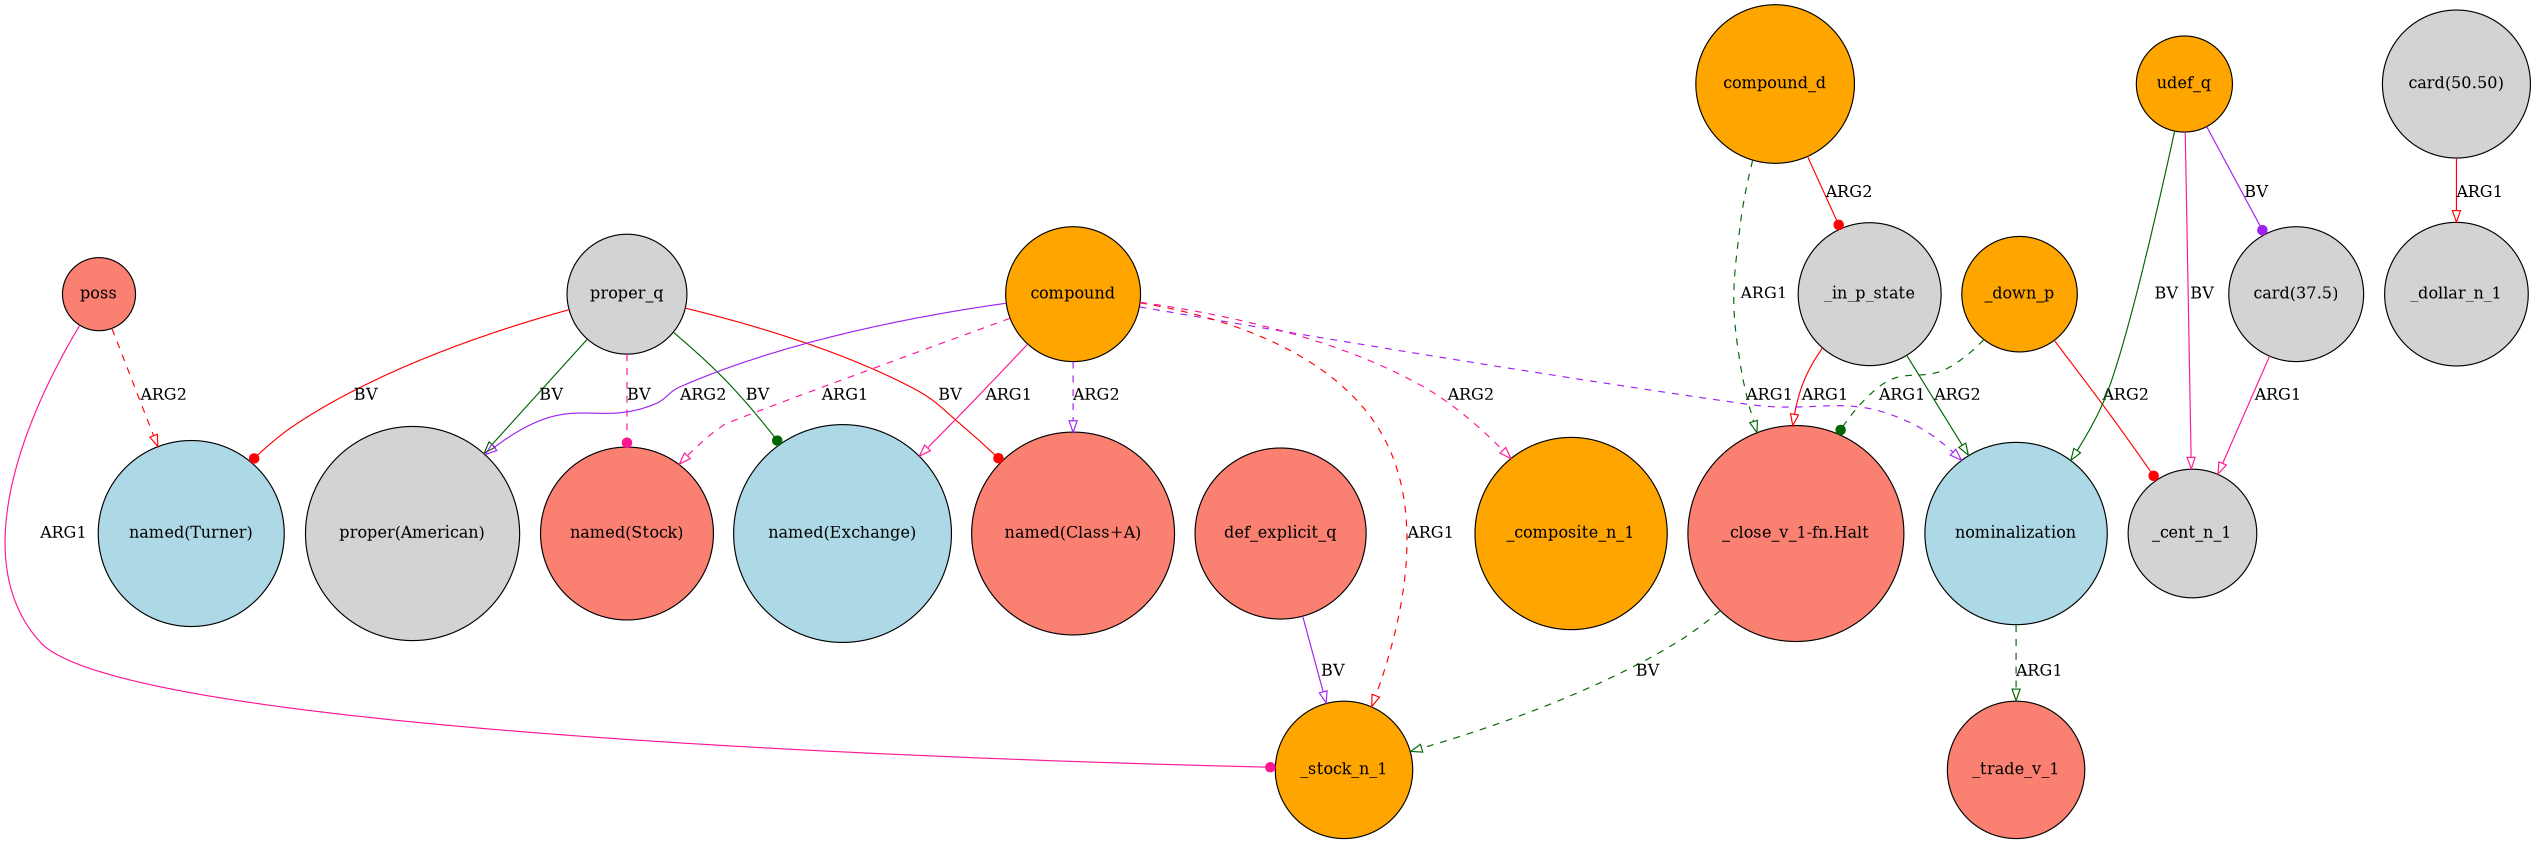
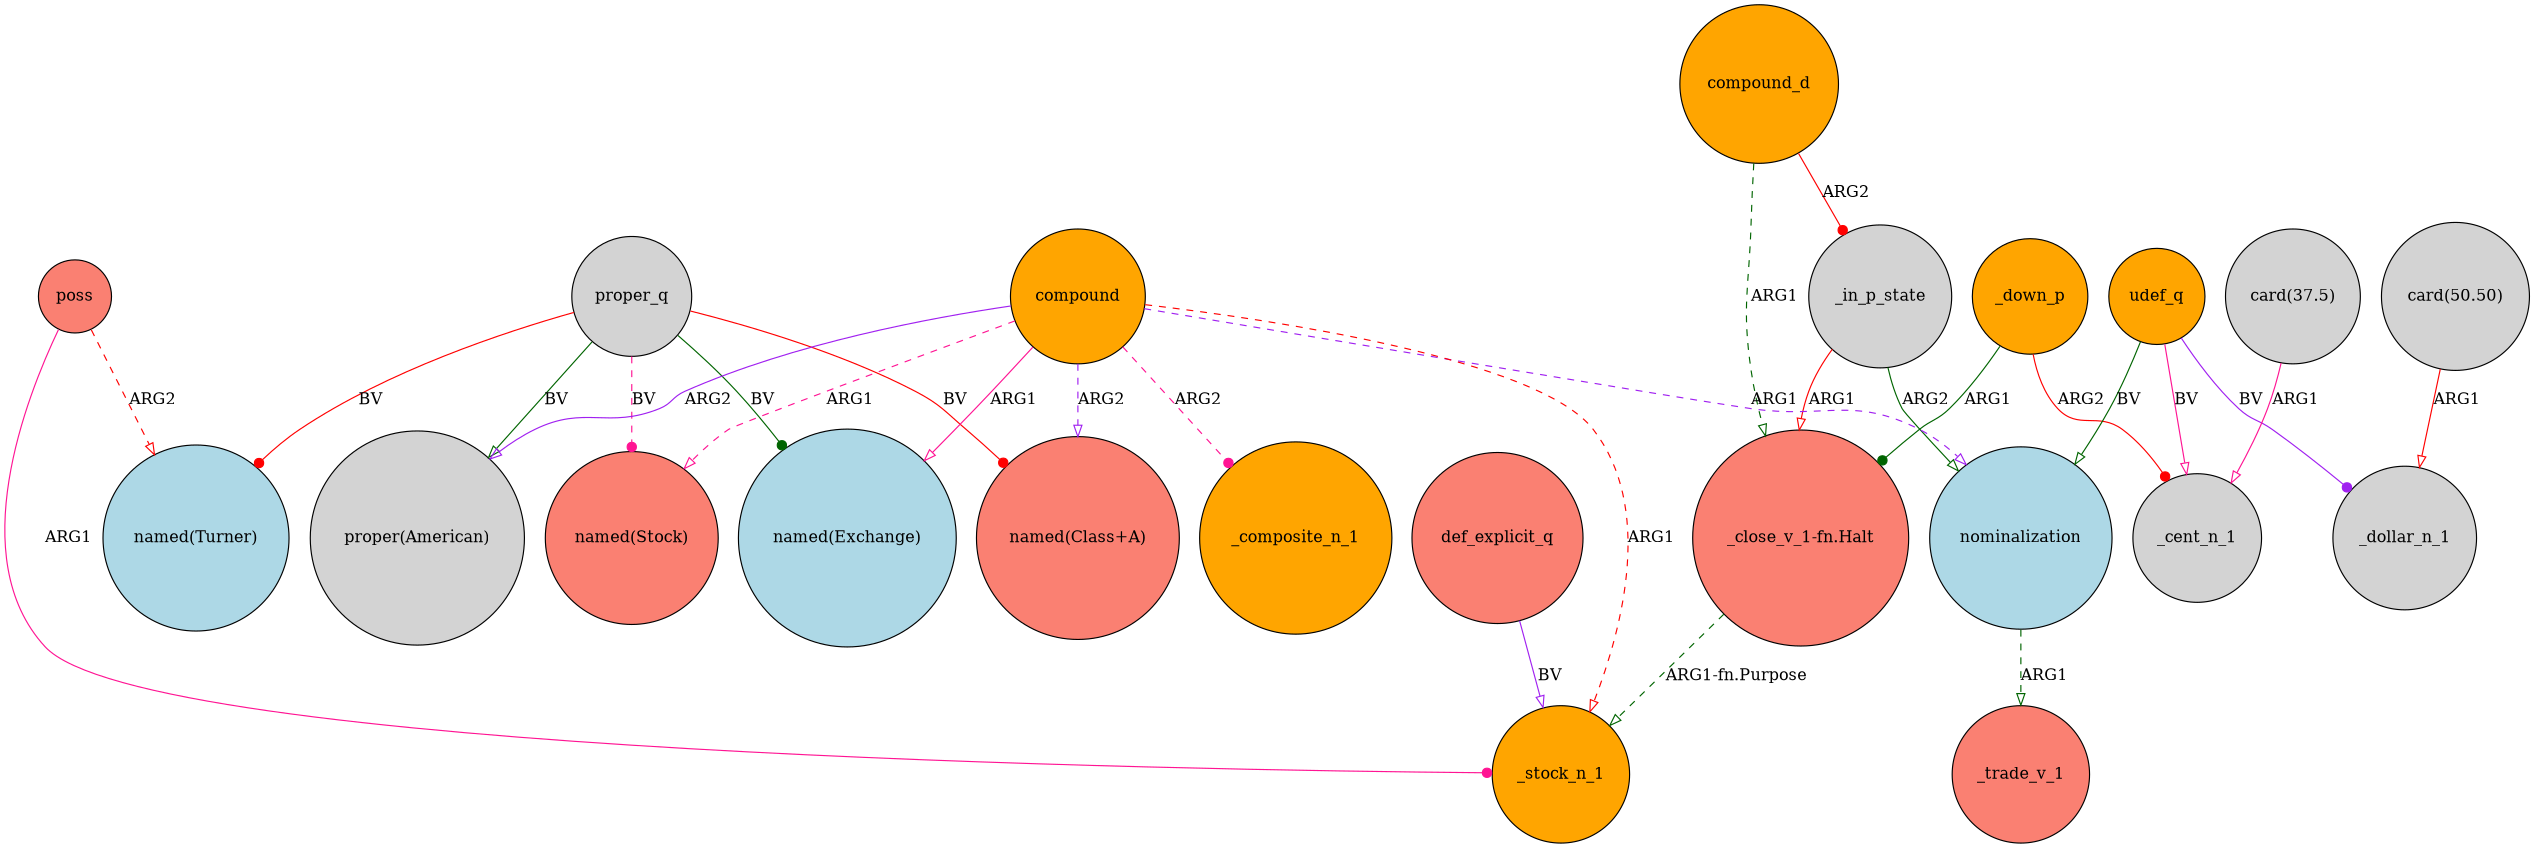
(2233, 176) -> (2254, 419)
(1334, 347) -> (1174, 403)
(1909, 376) -> (1950, 408)
(1648, 672) -> (1737, 676)
